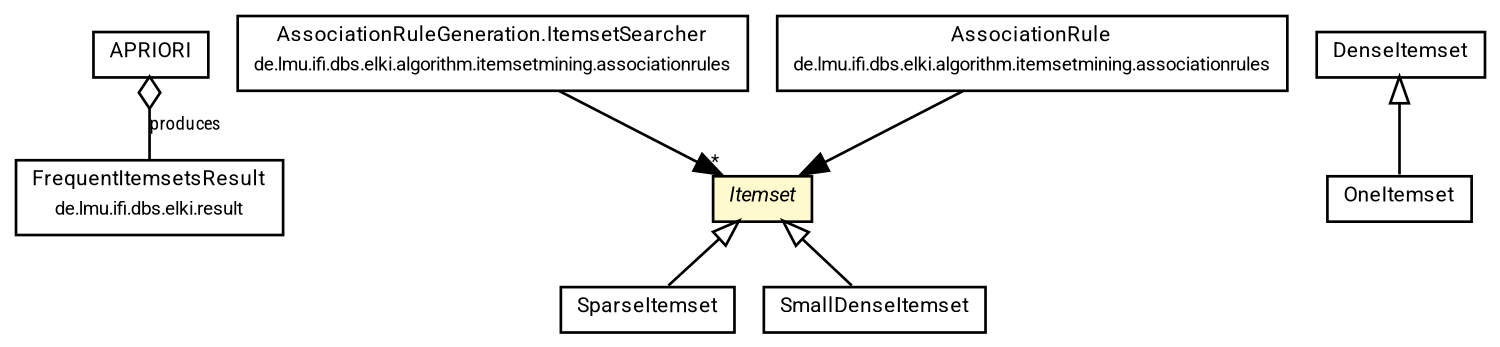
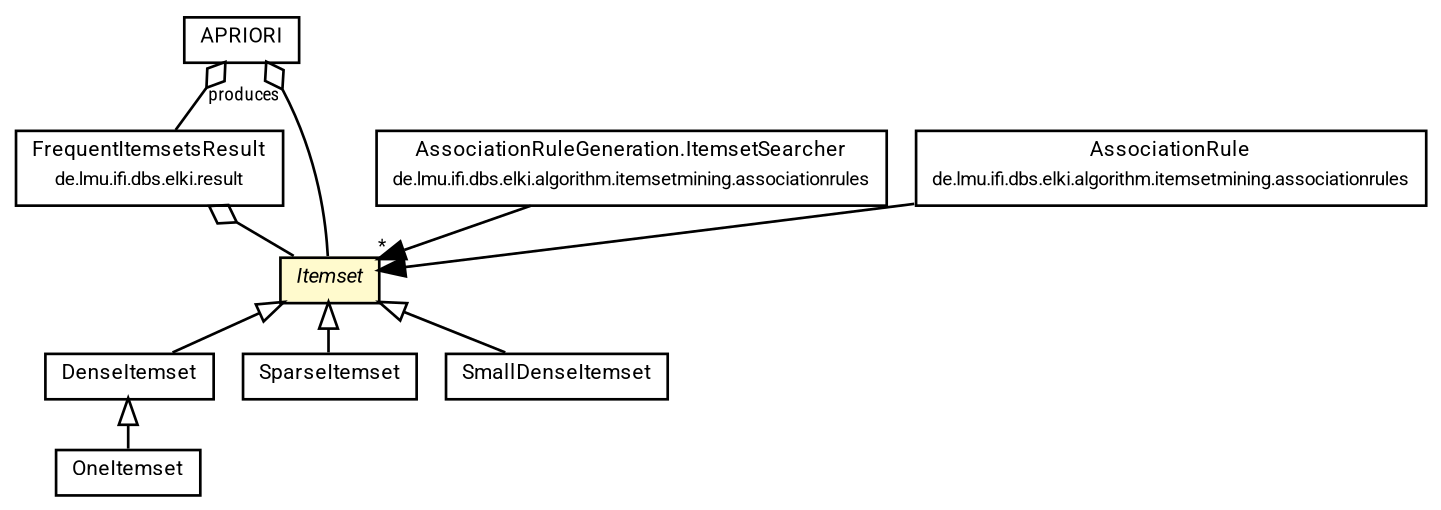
none -> (314, 170)
none -> (265, 239)
none -> (216, 333)
